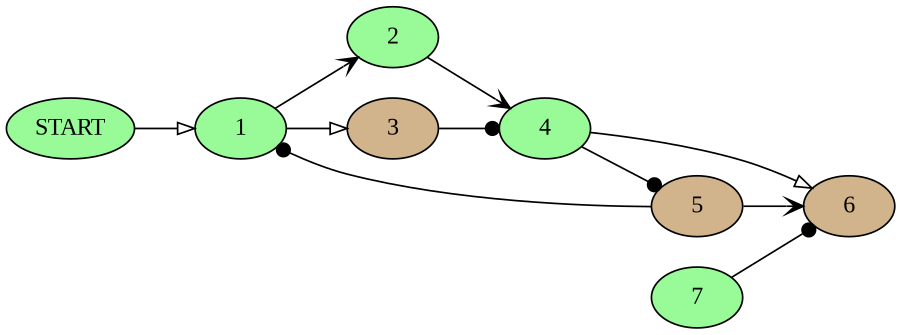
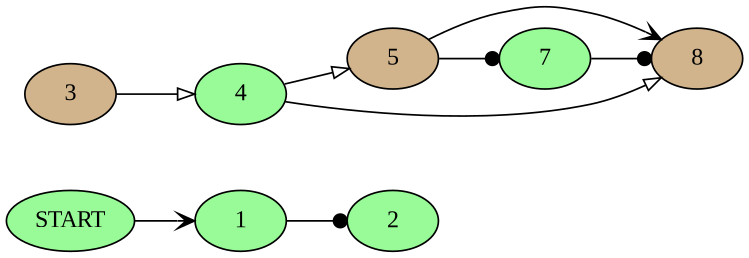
(462, 78) -> none
(309, 87) -> (310, 221)
(156, 128) -> (156, 221)
(308, 128) -> none
(462, 128) -> (147, 94)
(615, 164) -> (309, 78)
(468, 196) -> (462, 59)
(849, 206) -> (697, 59)
